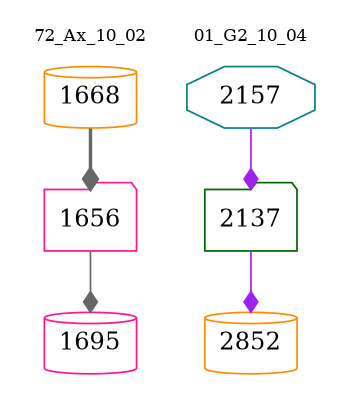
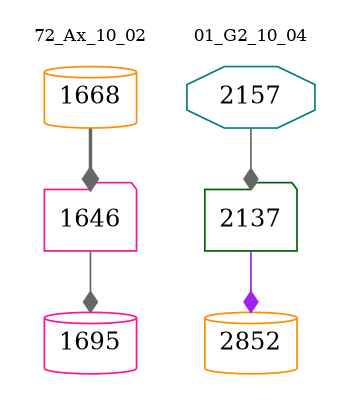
(251, 149) -> (251, 149)
(90, 220) -> (90, 220)
